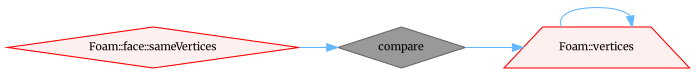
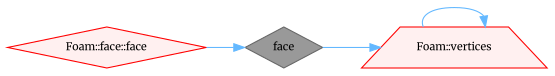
(153, 47) -> (107, 47)
(401, 47) -> (284, 47)
